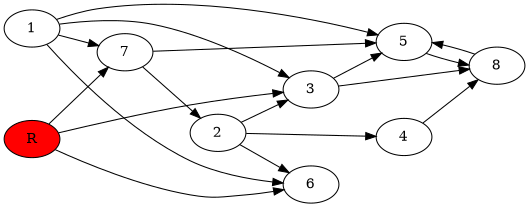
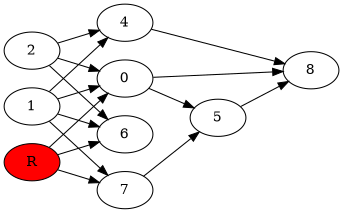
(213, 6) -> (72, 70)
(459, 49) -> none
(168, 89) -> none
(311, 89) -> (125, 79)
